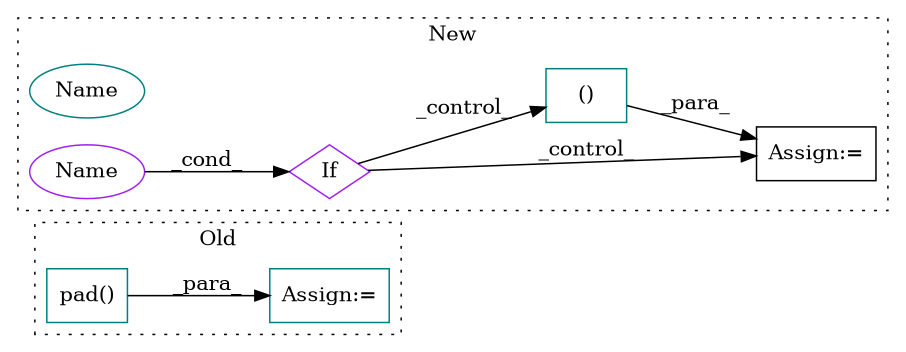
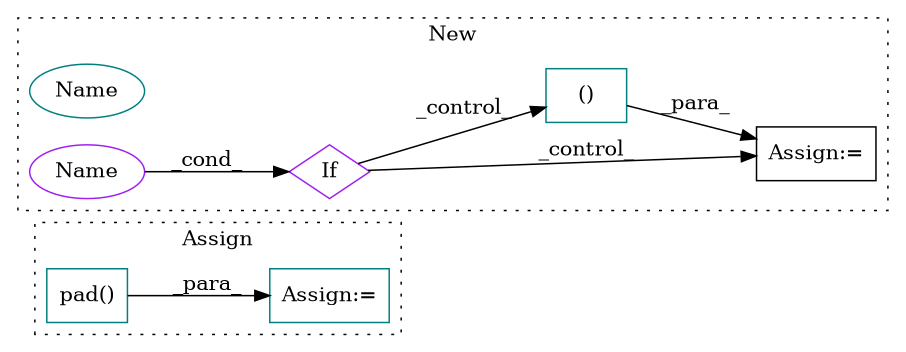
(218, 240) -> (218, 240)
